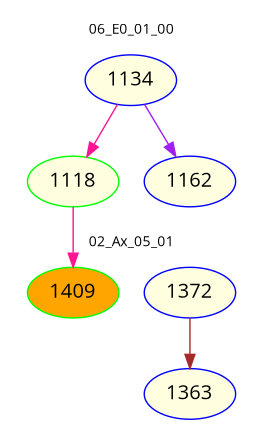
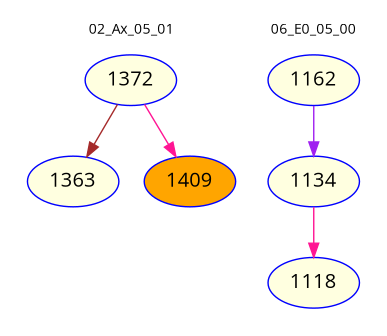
(132, 30) -> (314, 30)
(157, 124) -> (314, 124)
(73, 181) -> (314, 283)
(73, 238) -> (157, 124)
(73, 293) -> (190, 181)
